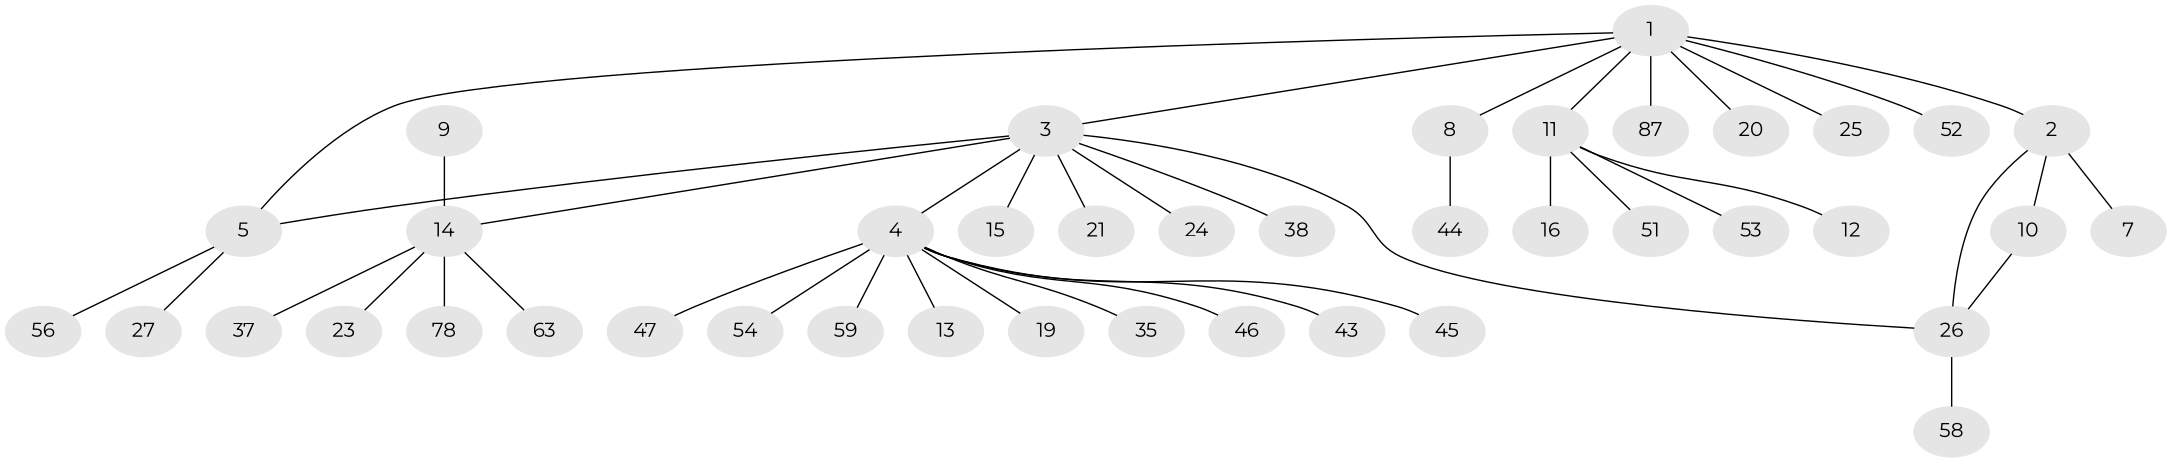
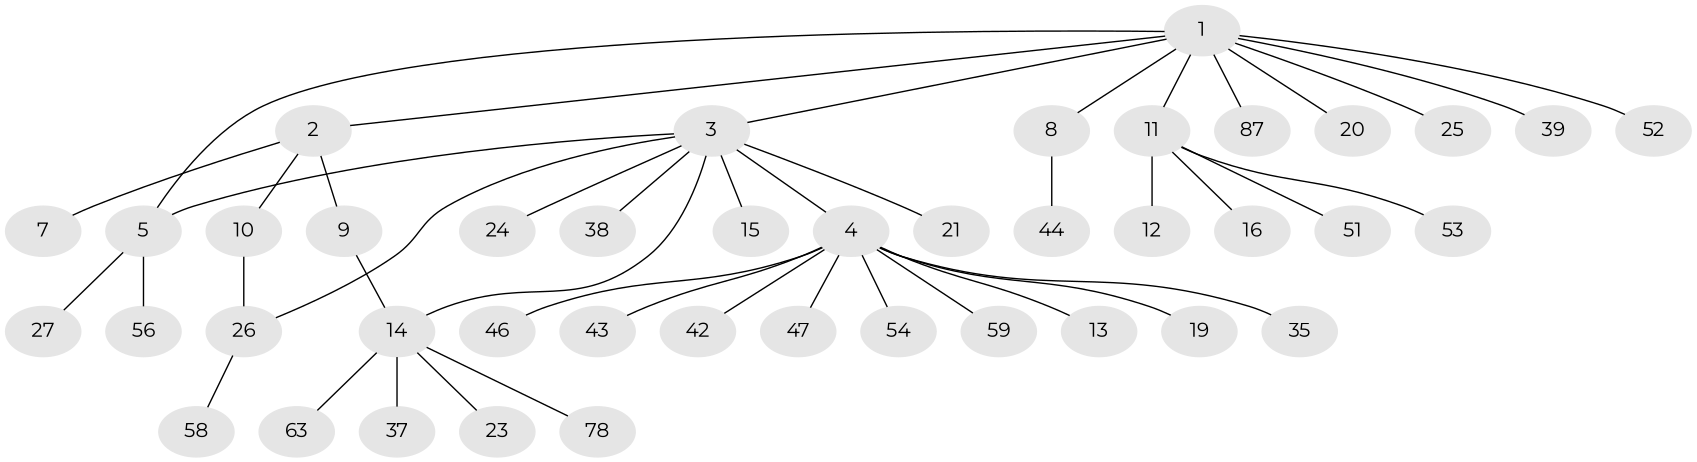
none -> (1553, 131)
(1972, 219) -> (329, 182)
(1447, 332) -> (698, 332)
